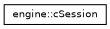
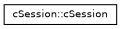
(55, 15) -> (60, 15)
